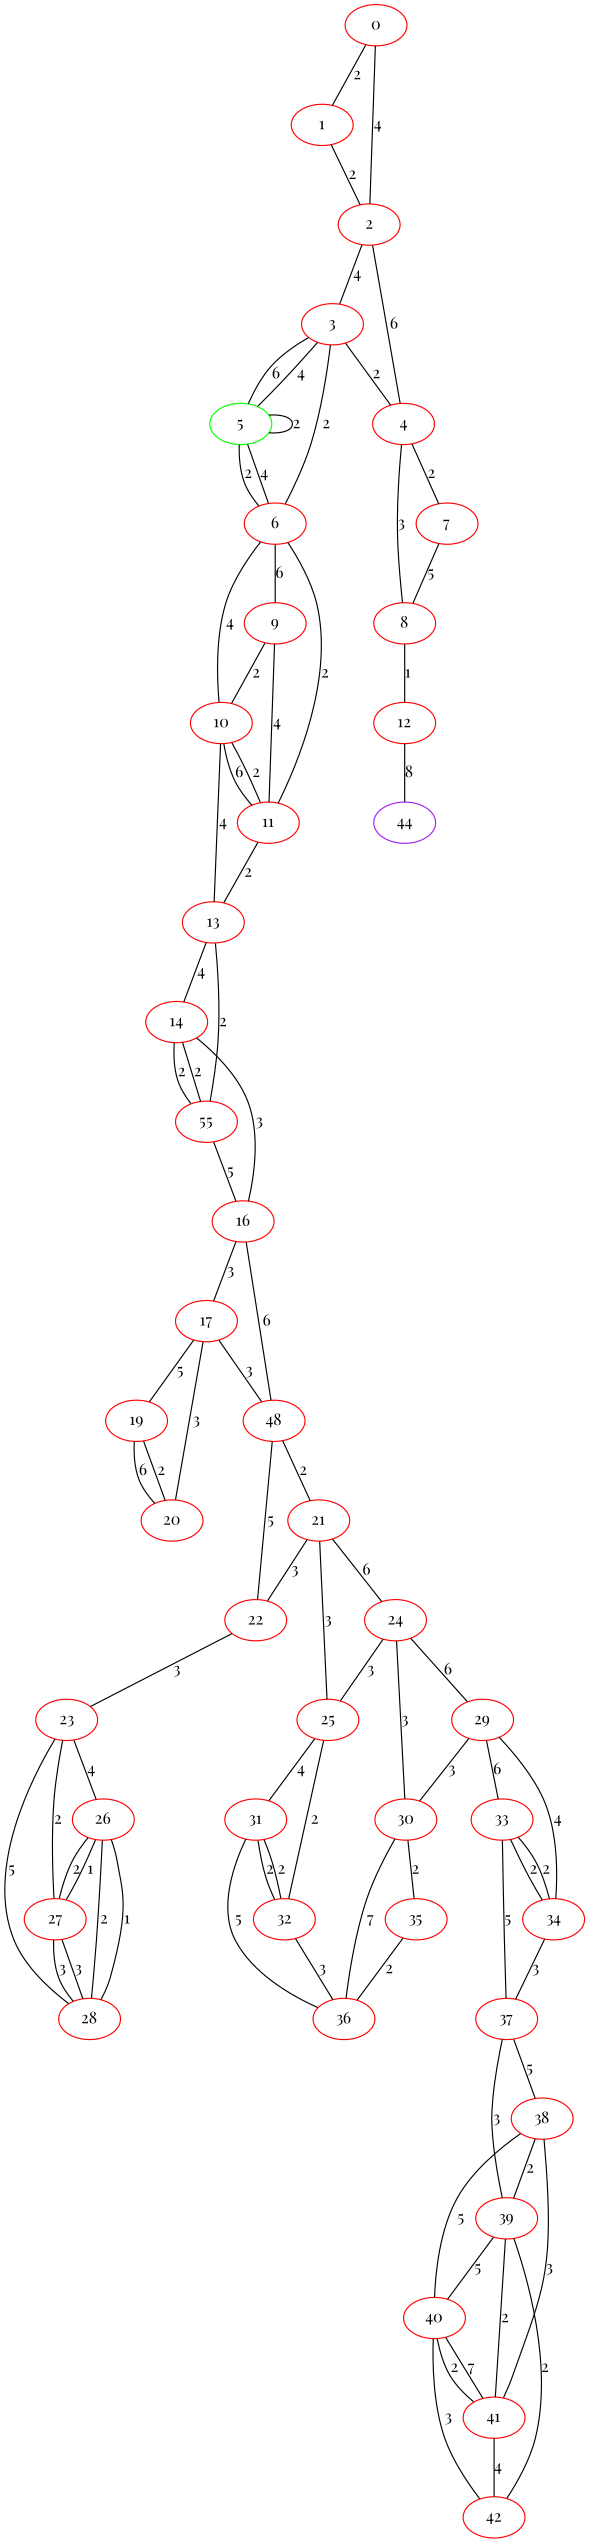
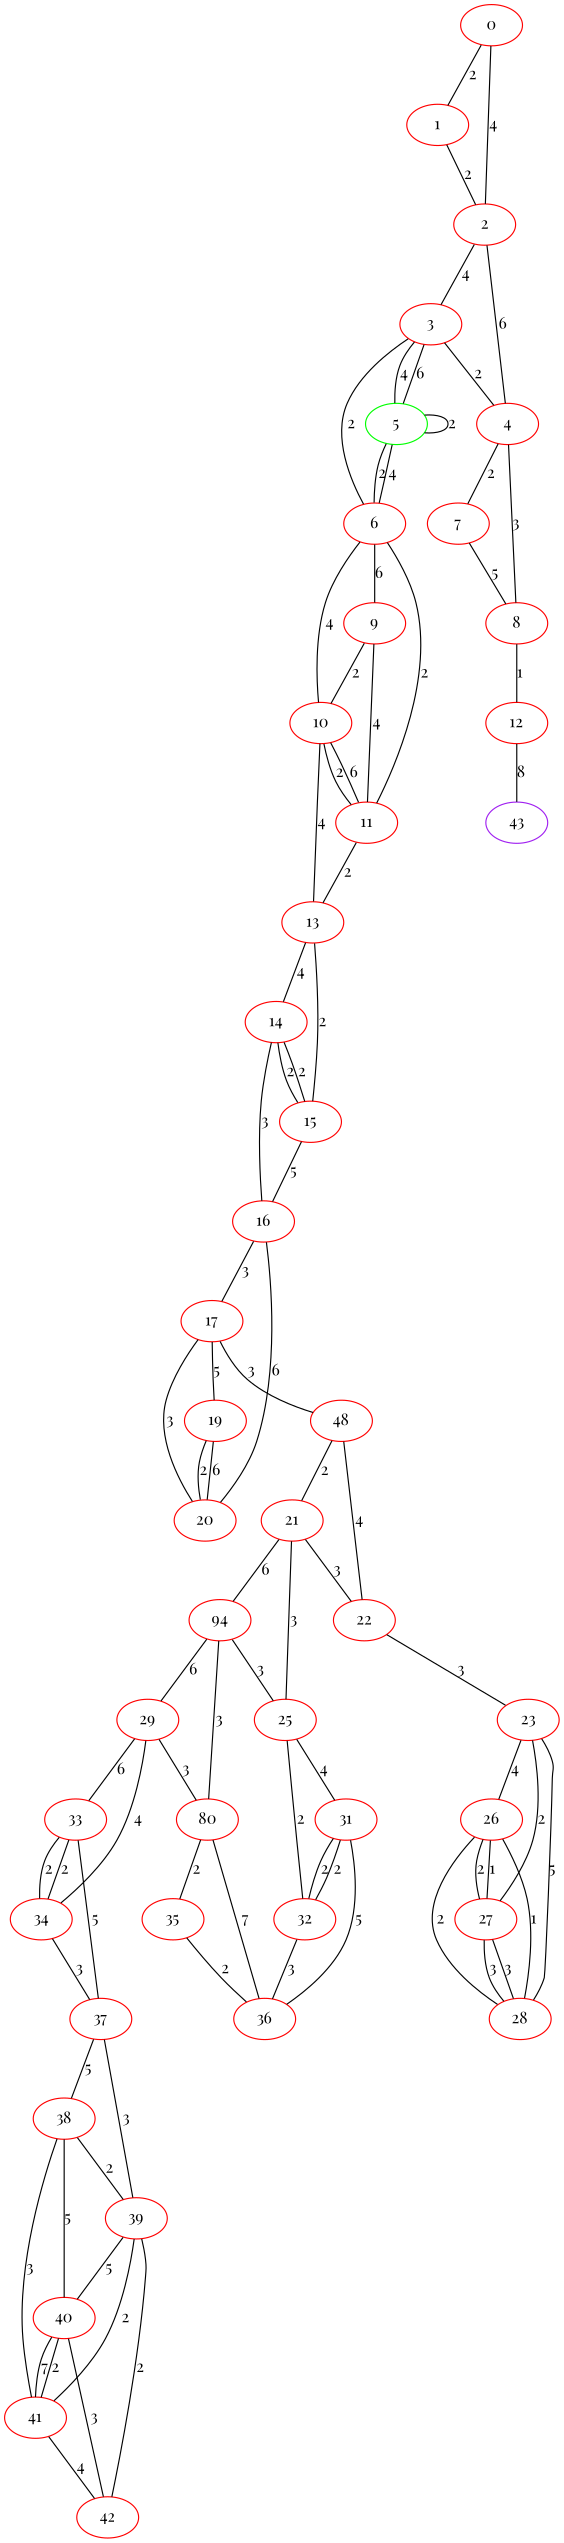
(405, 823) -> (517, 823)
(206, 1122) -> (311, 1122)
(259, 1321) -> (269, 1378)
(271, 1521) -> (359, 1521)
(396, 1620) -> (220, 1620)
(406, 1820) -> (207, 1820)
